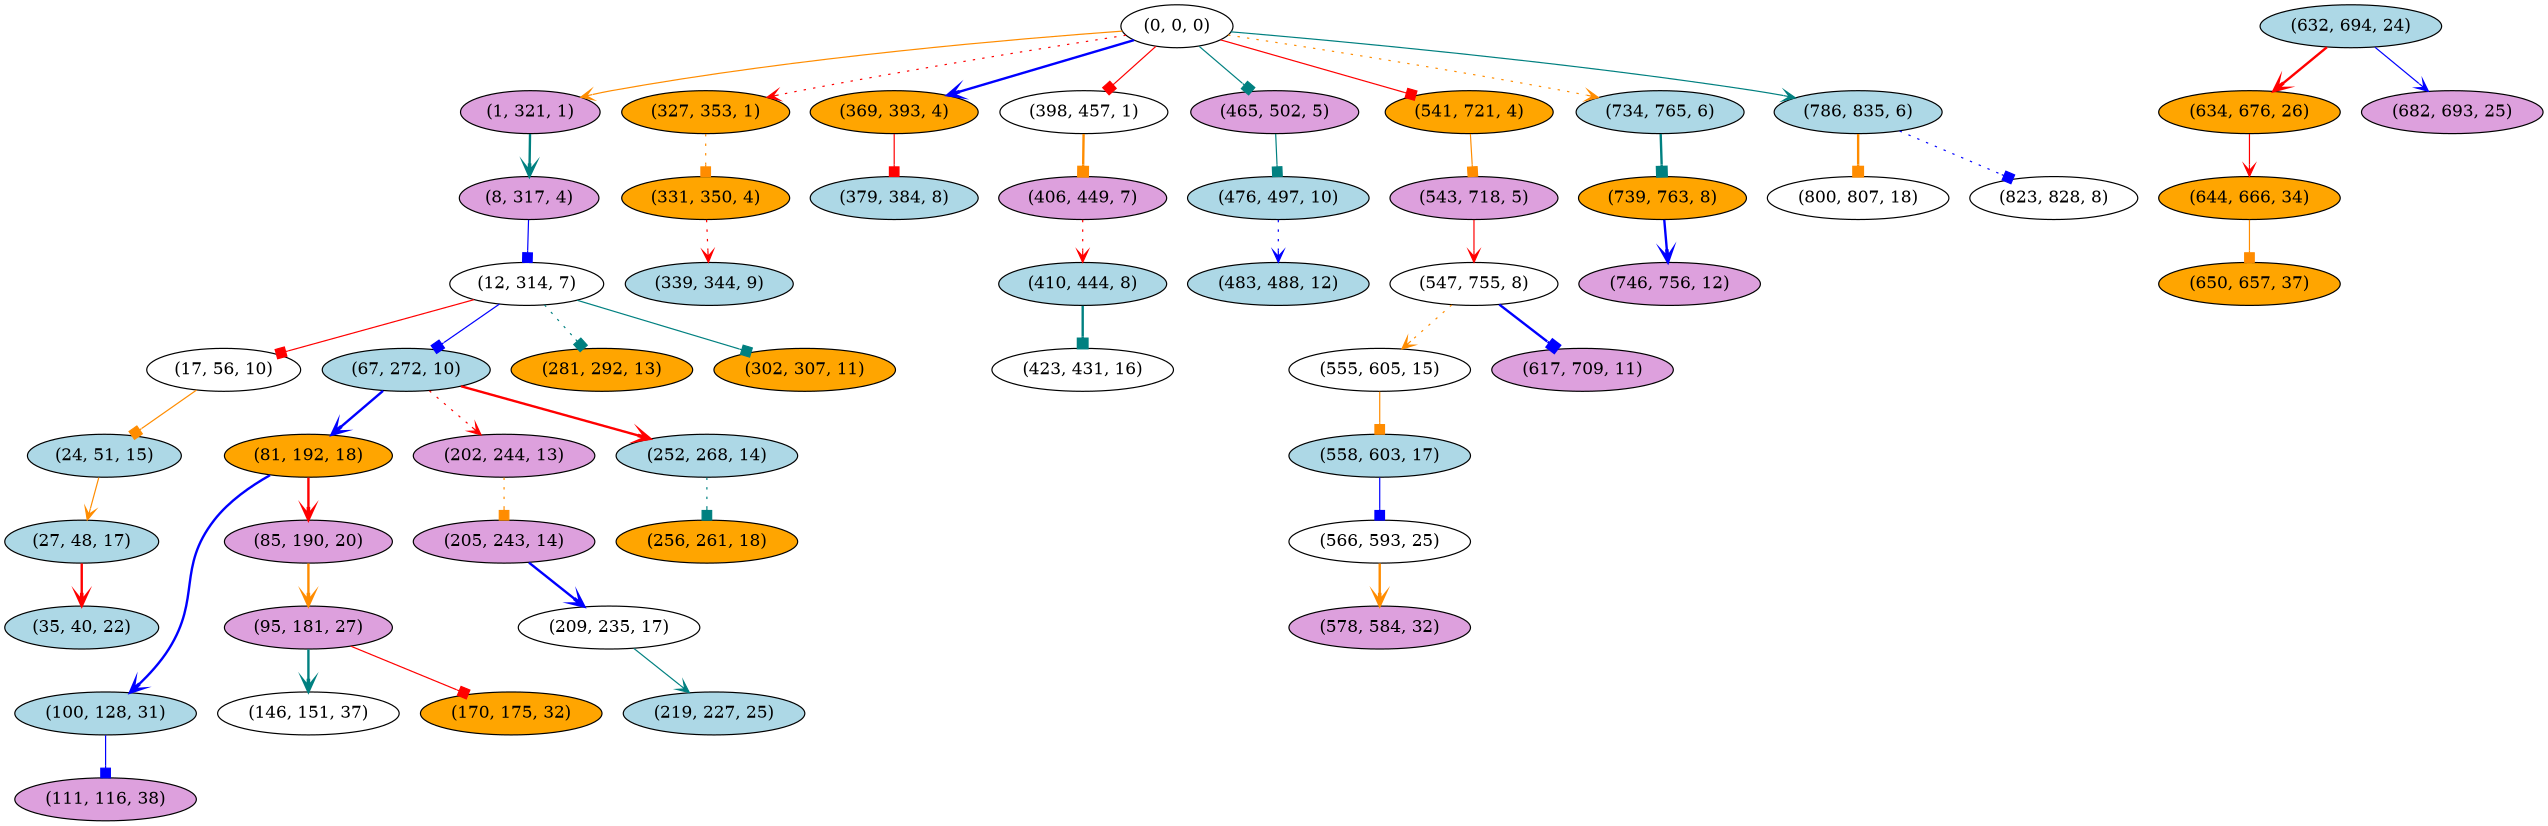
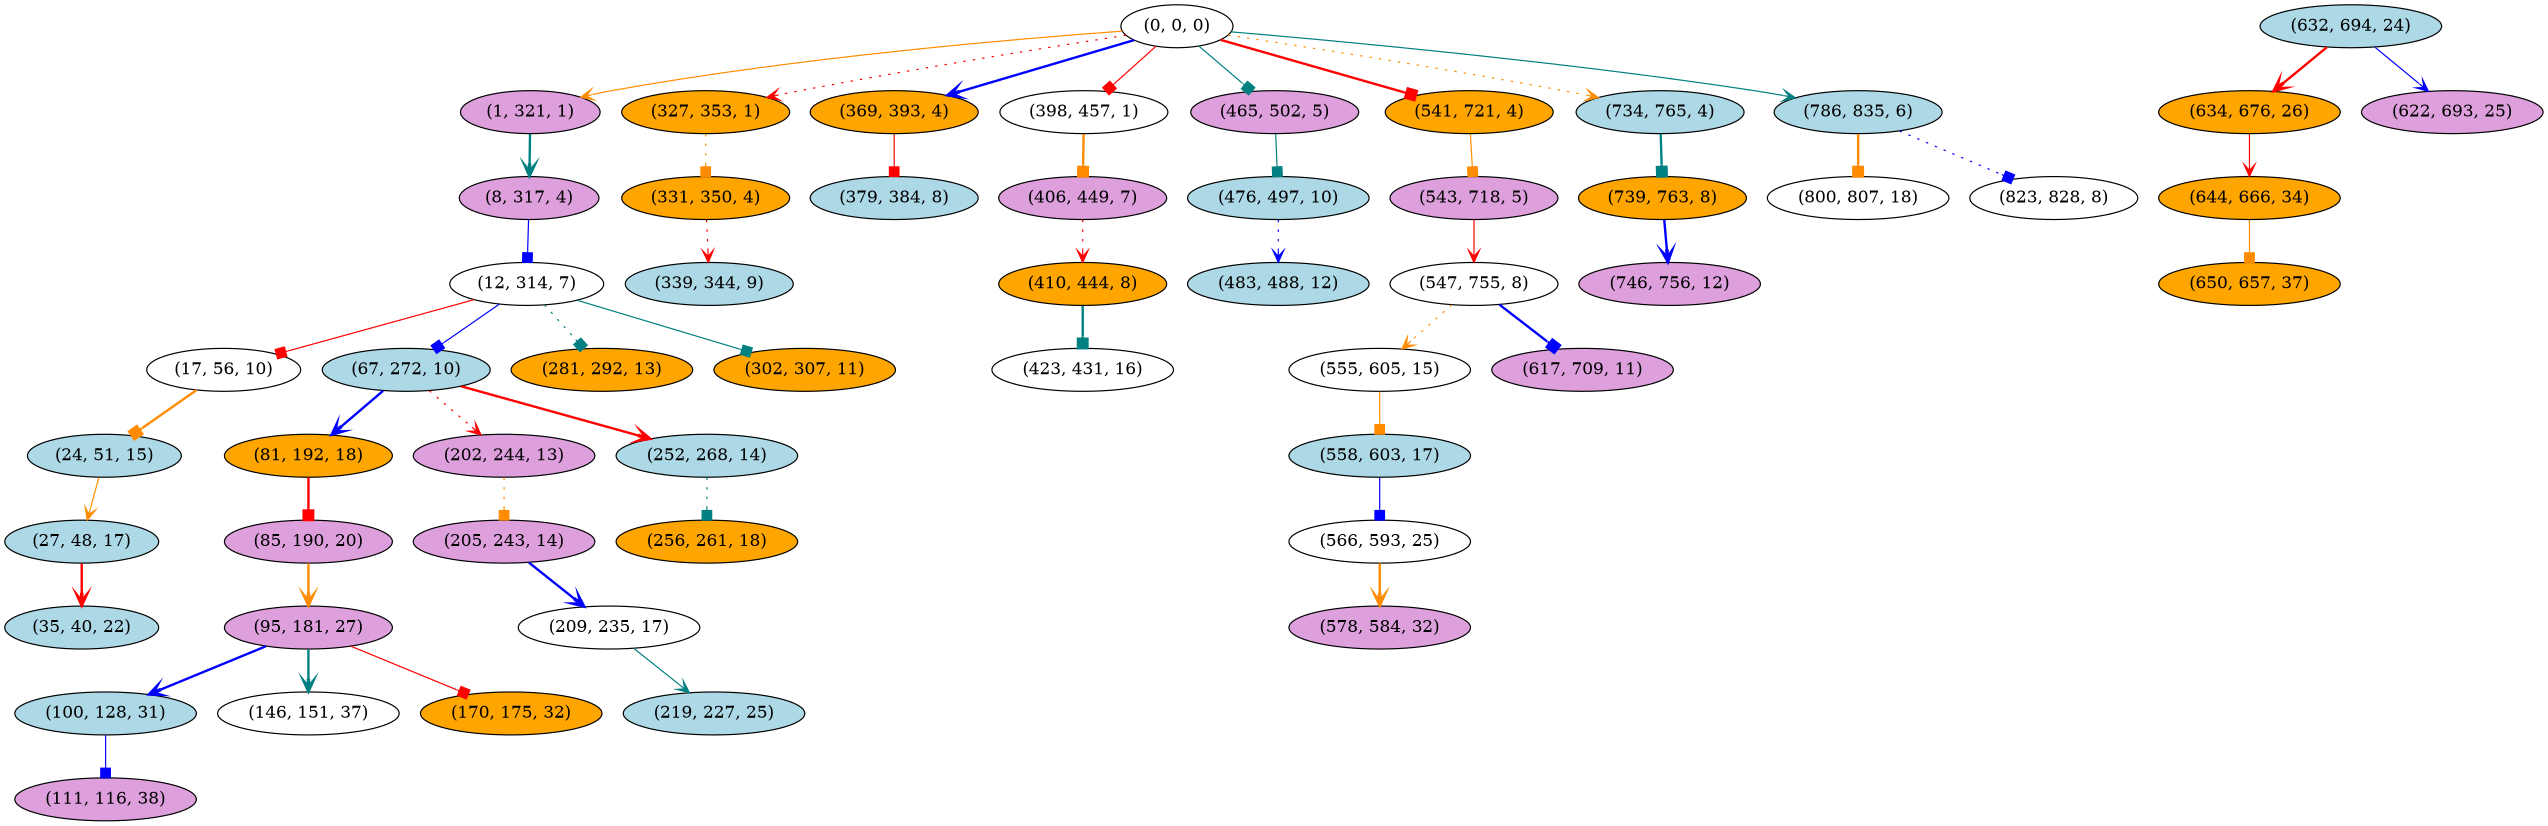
(1312, 66) -> (1312, 66)
(1660, 112) -> (1660, 112)
(2452, 112) -> (2452, 112)
(1083, 284) -> (1083, 284)
(169, 409) -> (169, 409)
(308, 493) -> (308, 493)
(192, 571) -> (213, 668)
